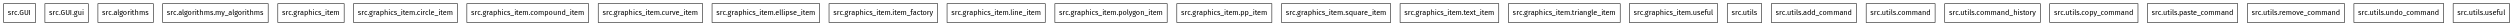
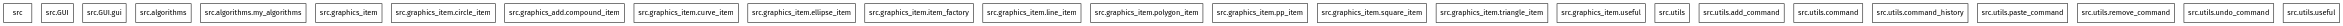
none -> (18, 13)
(528, 13) -> (565, 13)
(1449, 13) -> none
(2094, 13) -> none
